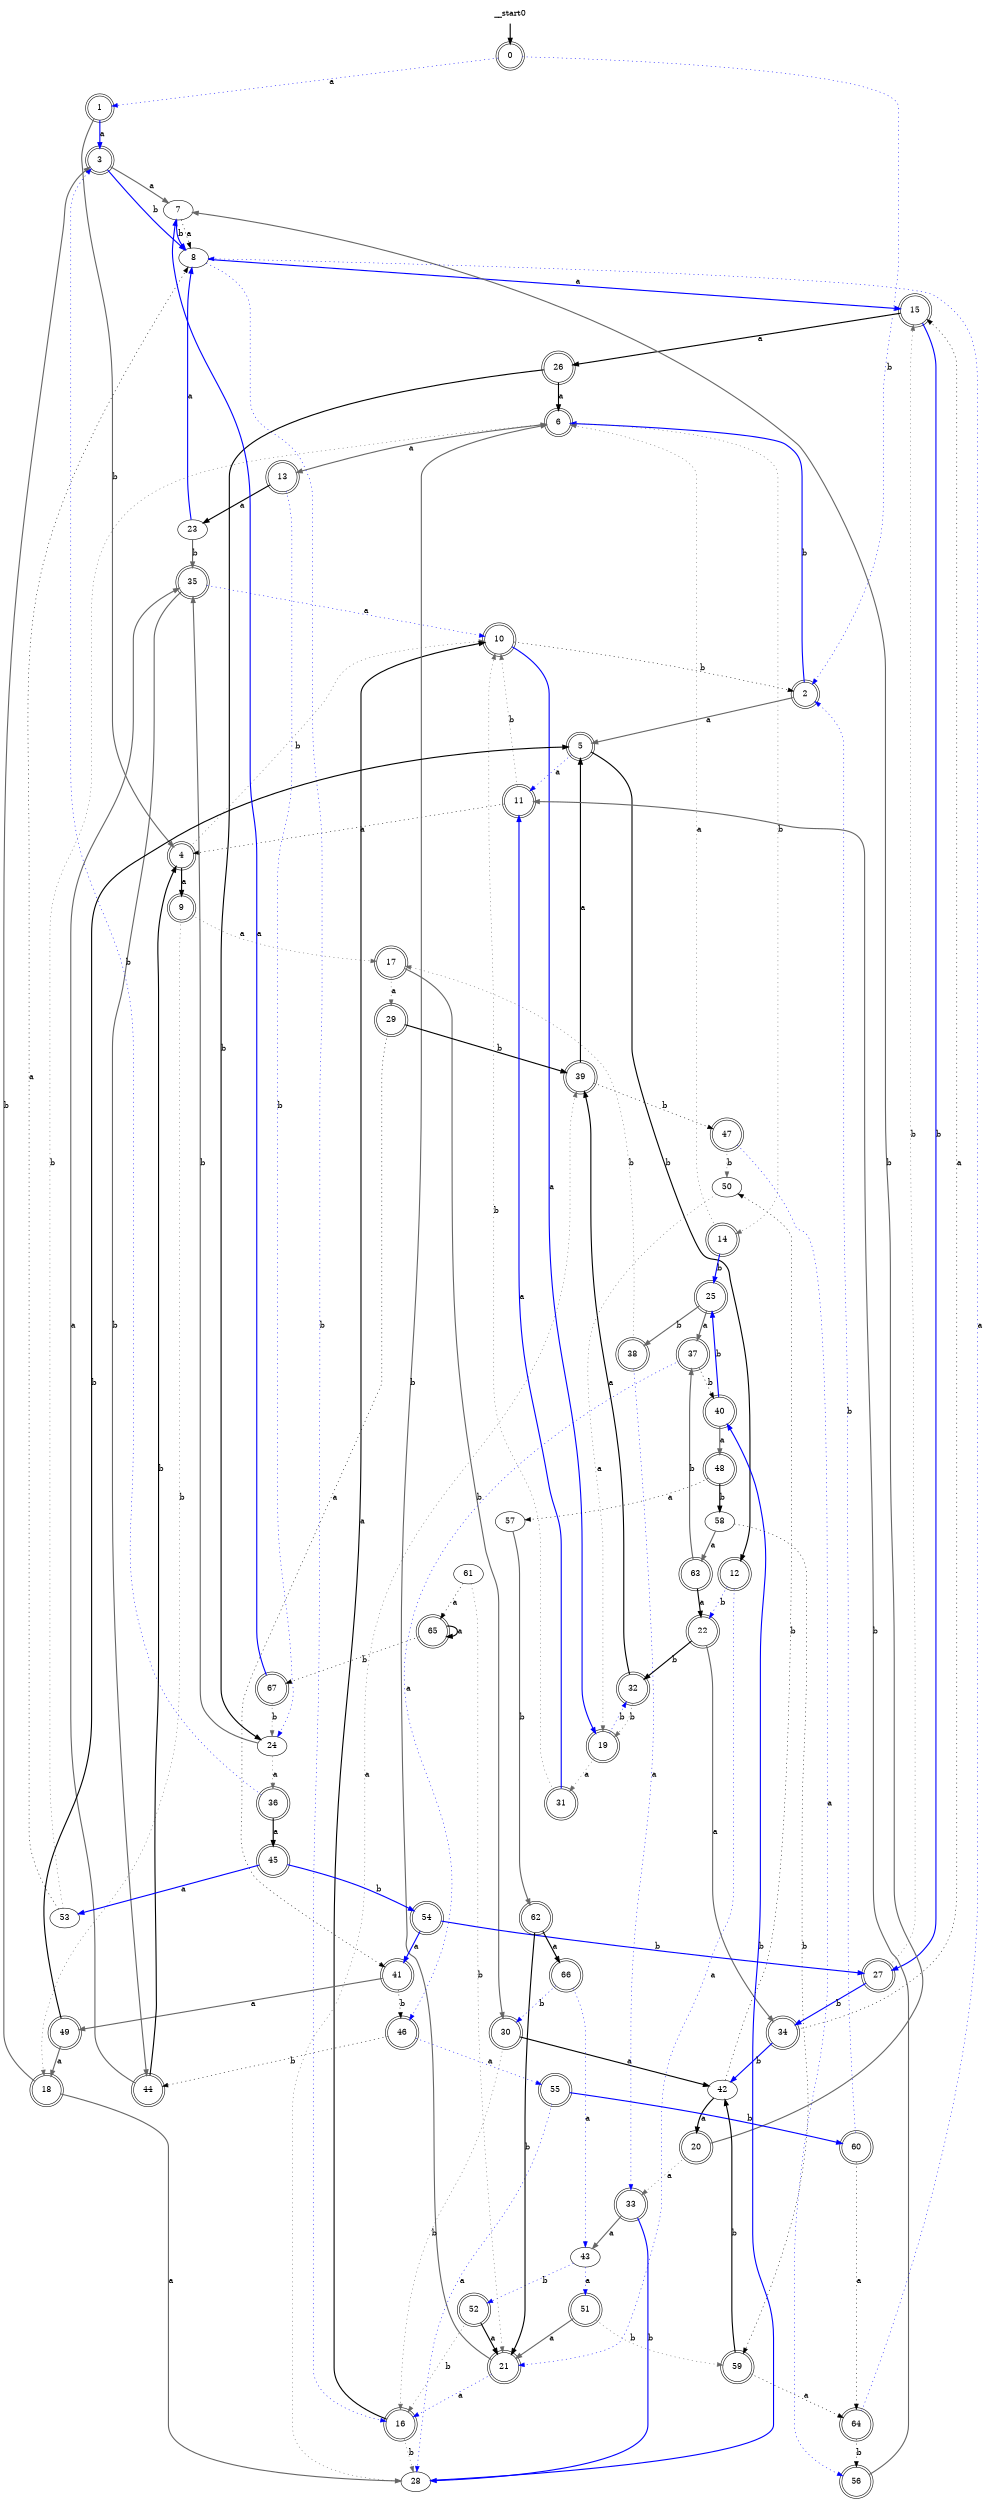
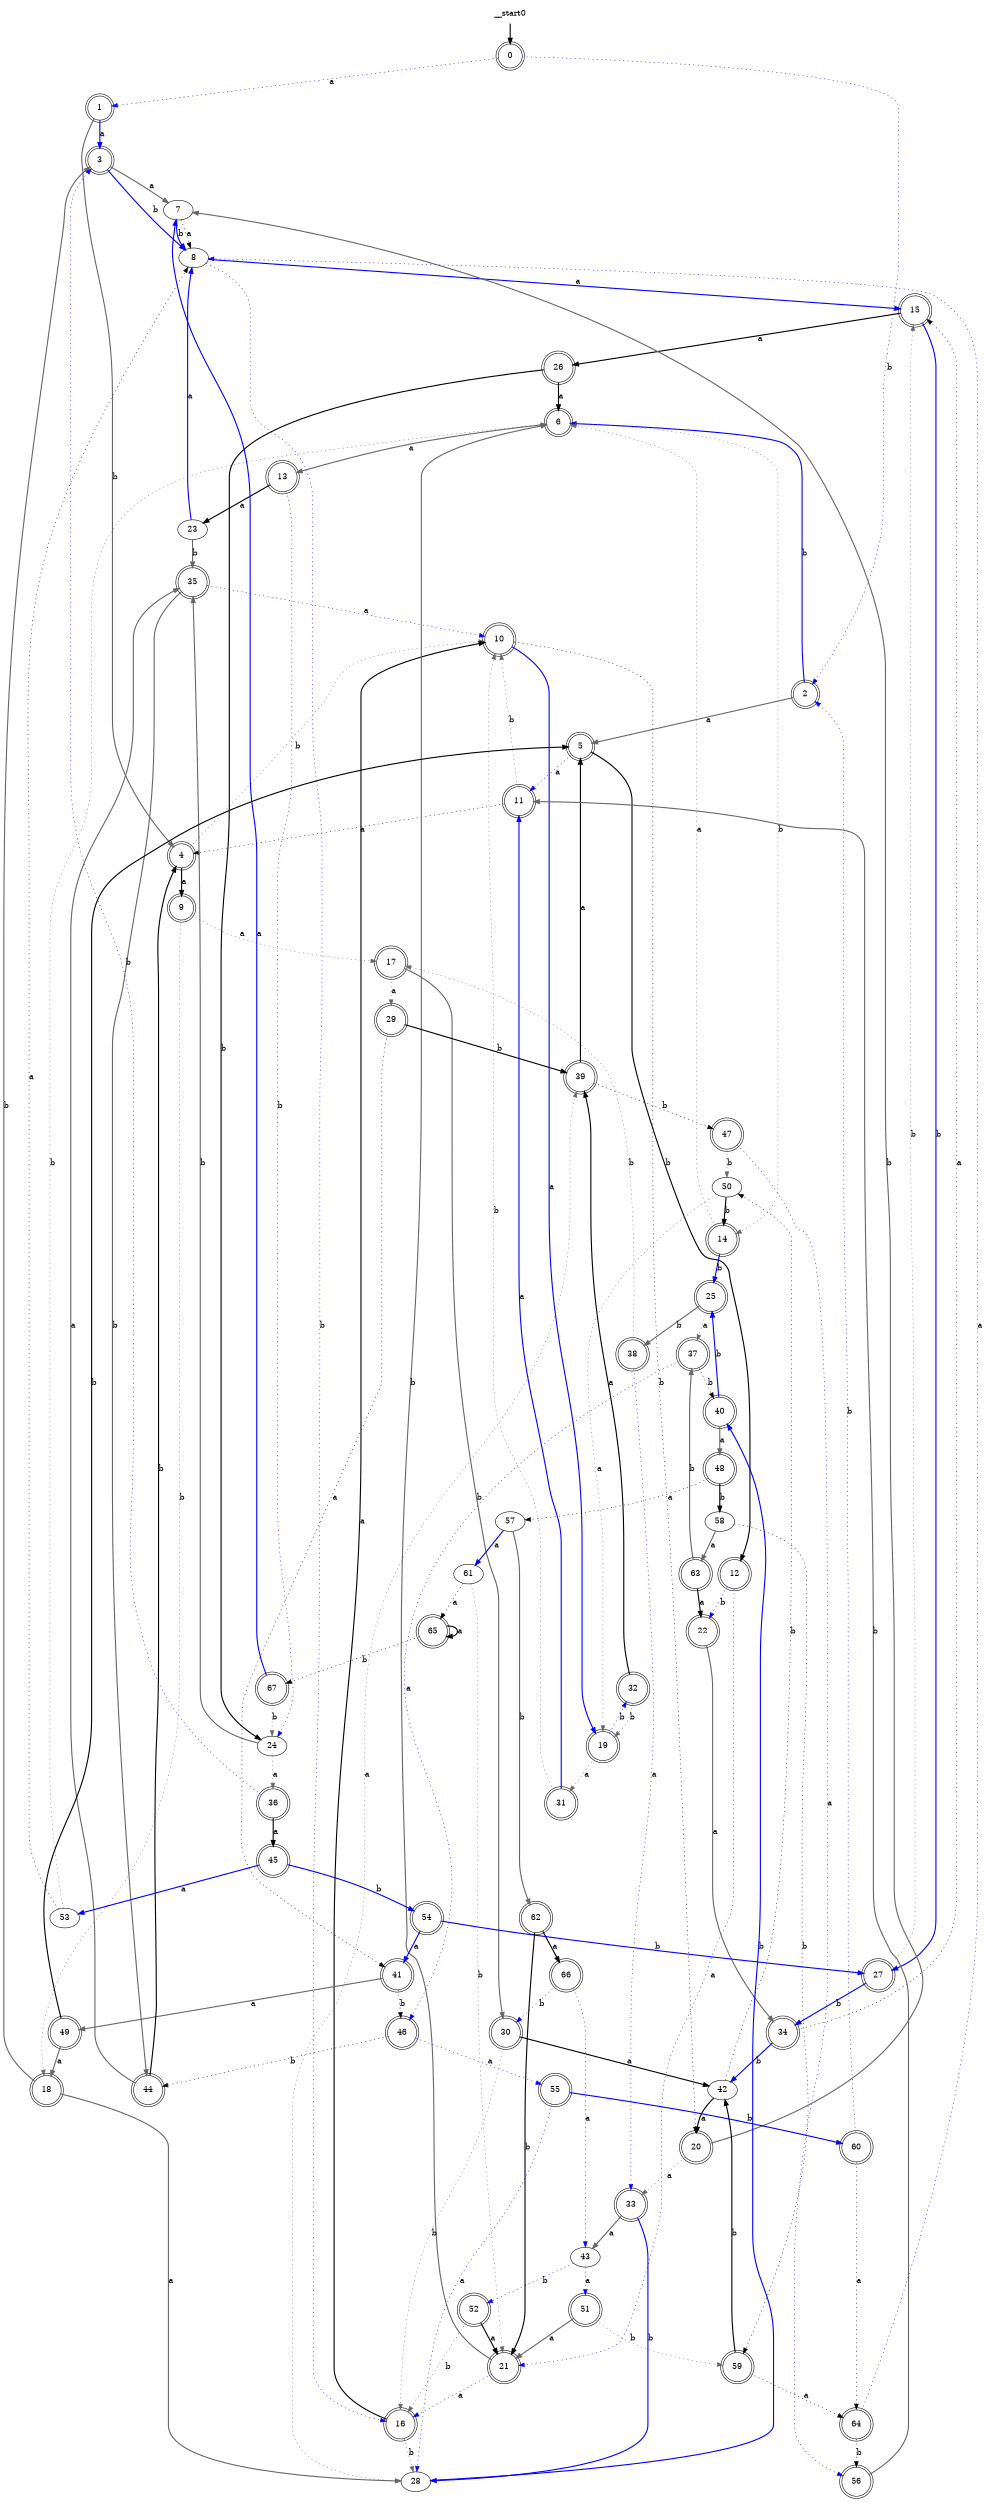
(652, 662) -> (655, 1294)
none -> (725, 1208)
(703, 1323) -> (703, 1323)
none -> (491, 1546)
(670, 1658) -> none
